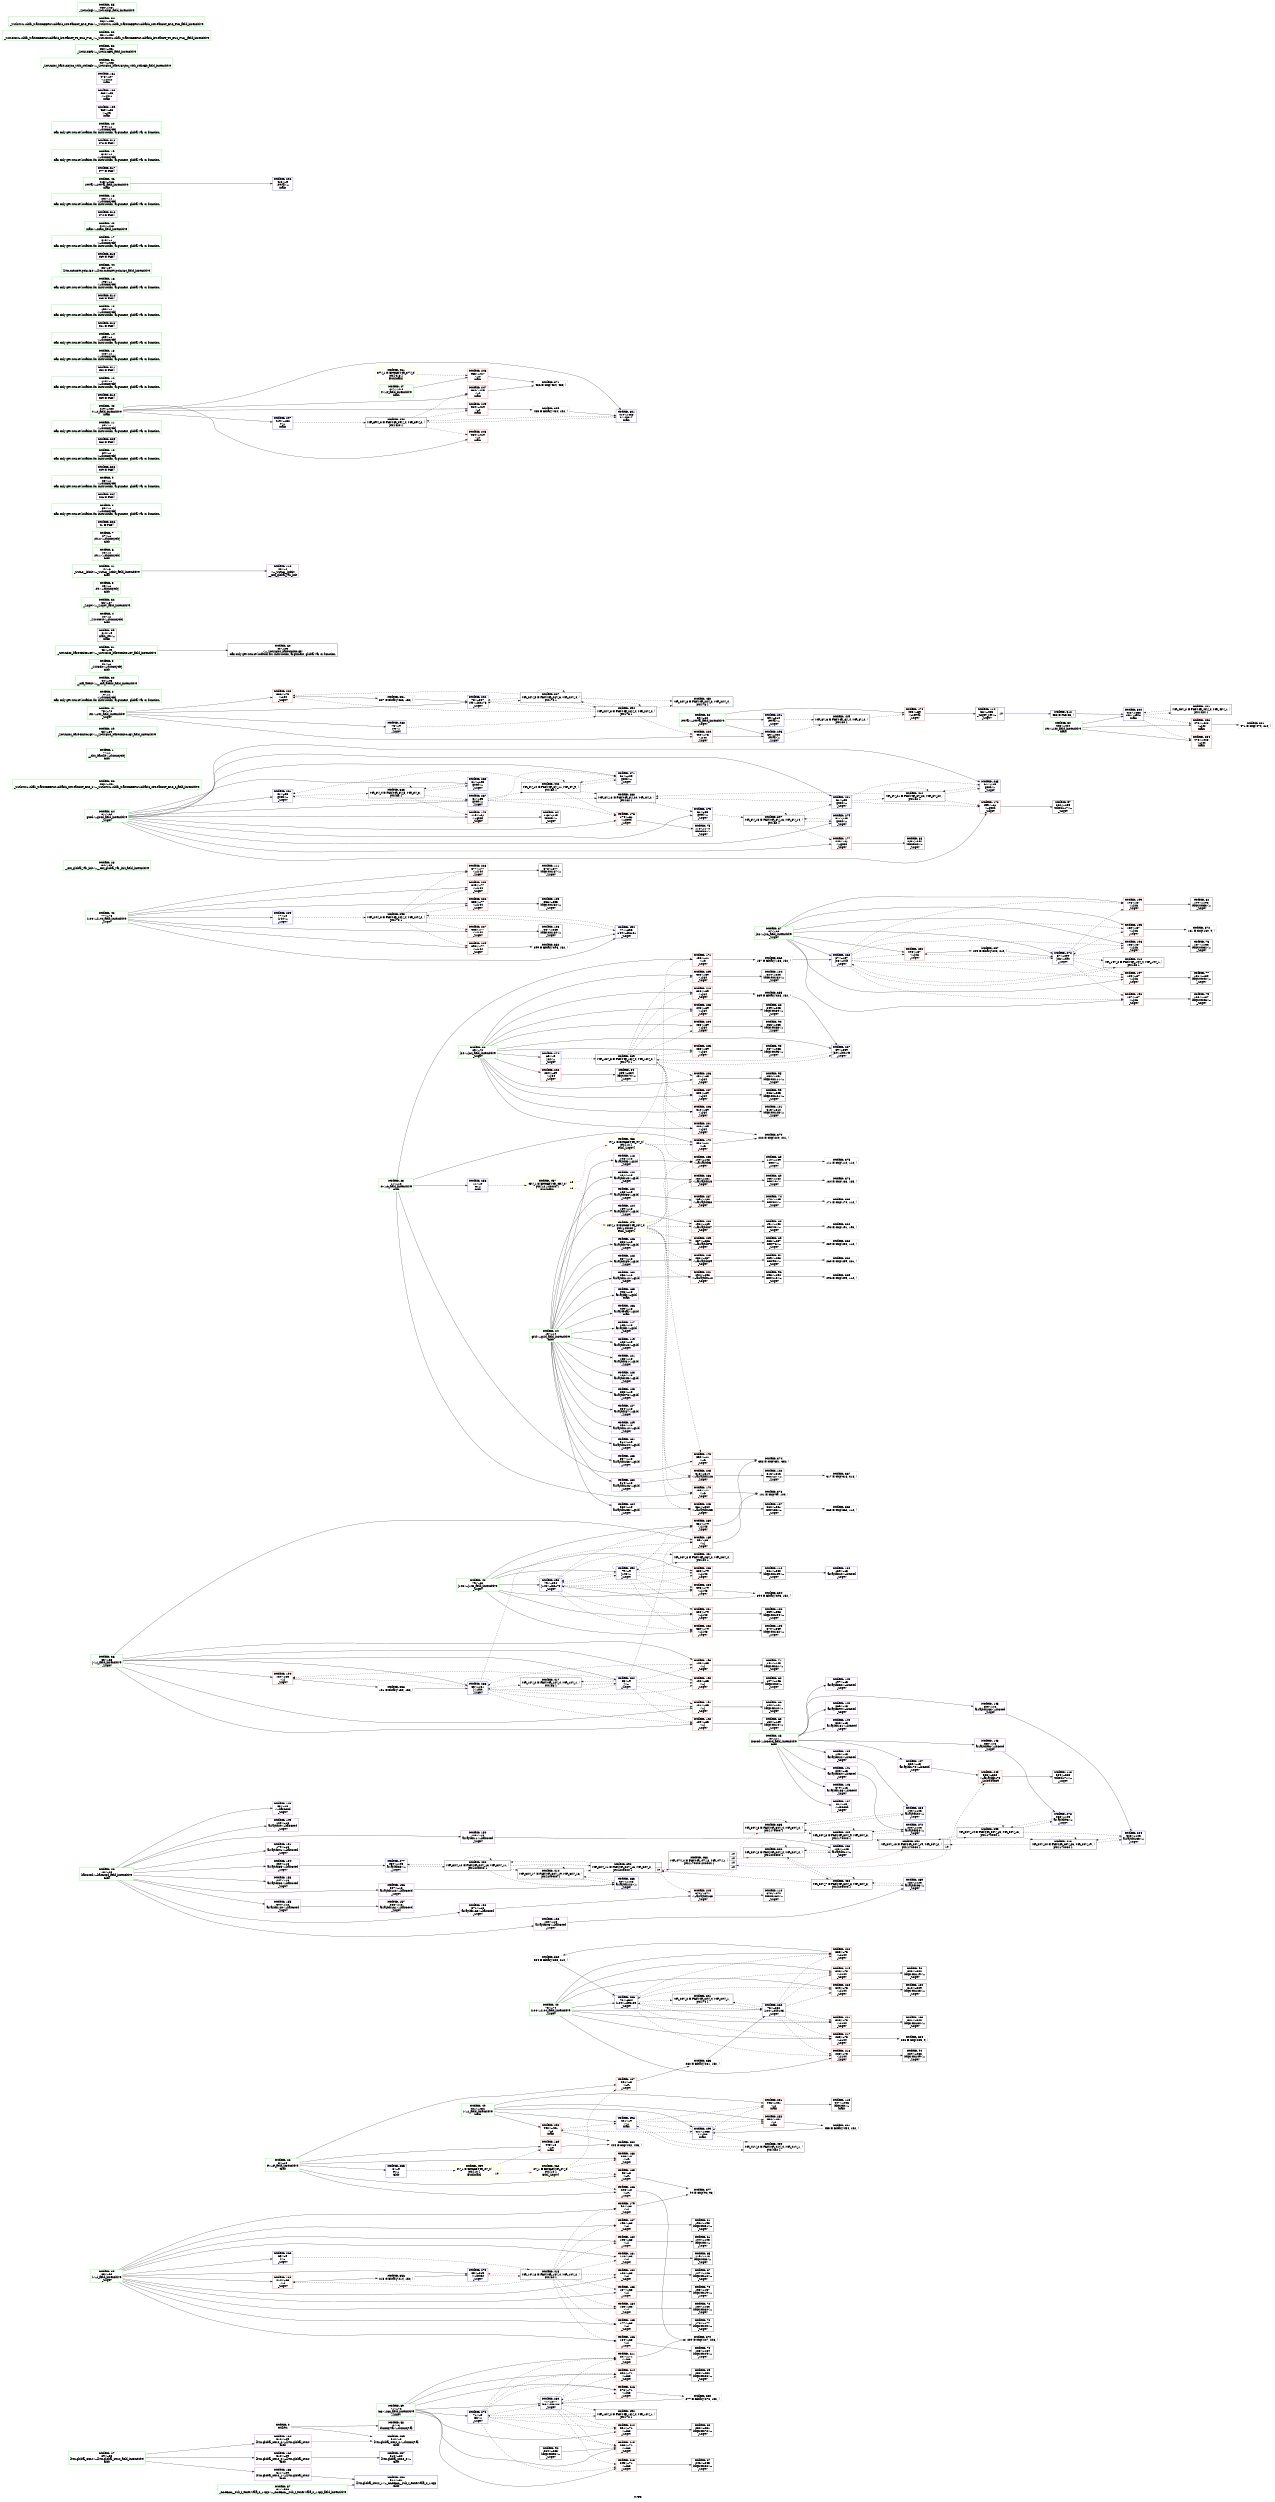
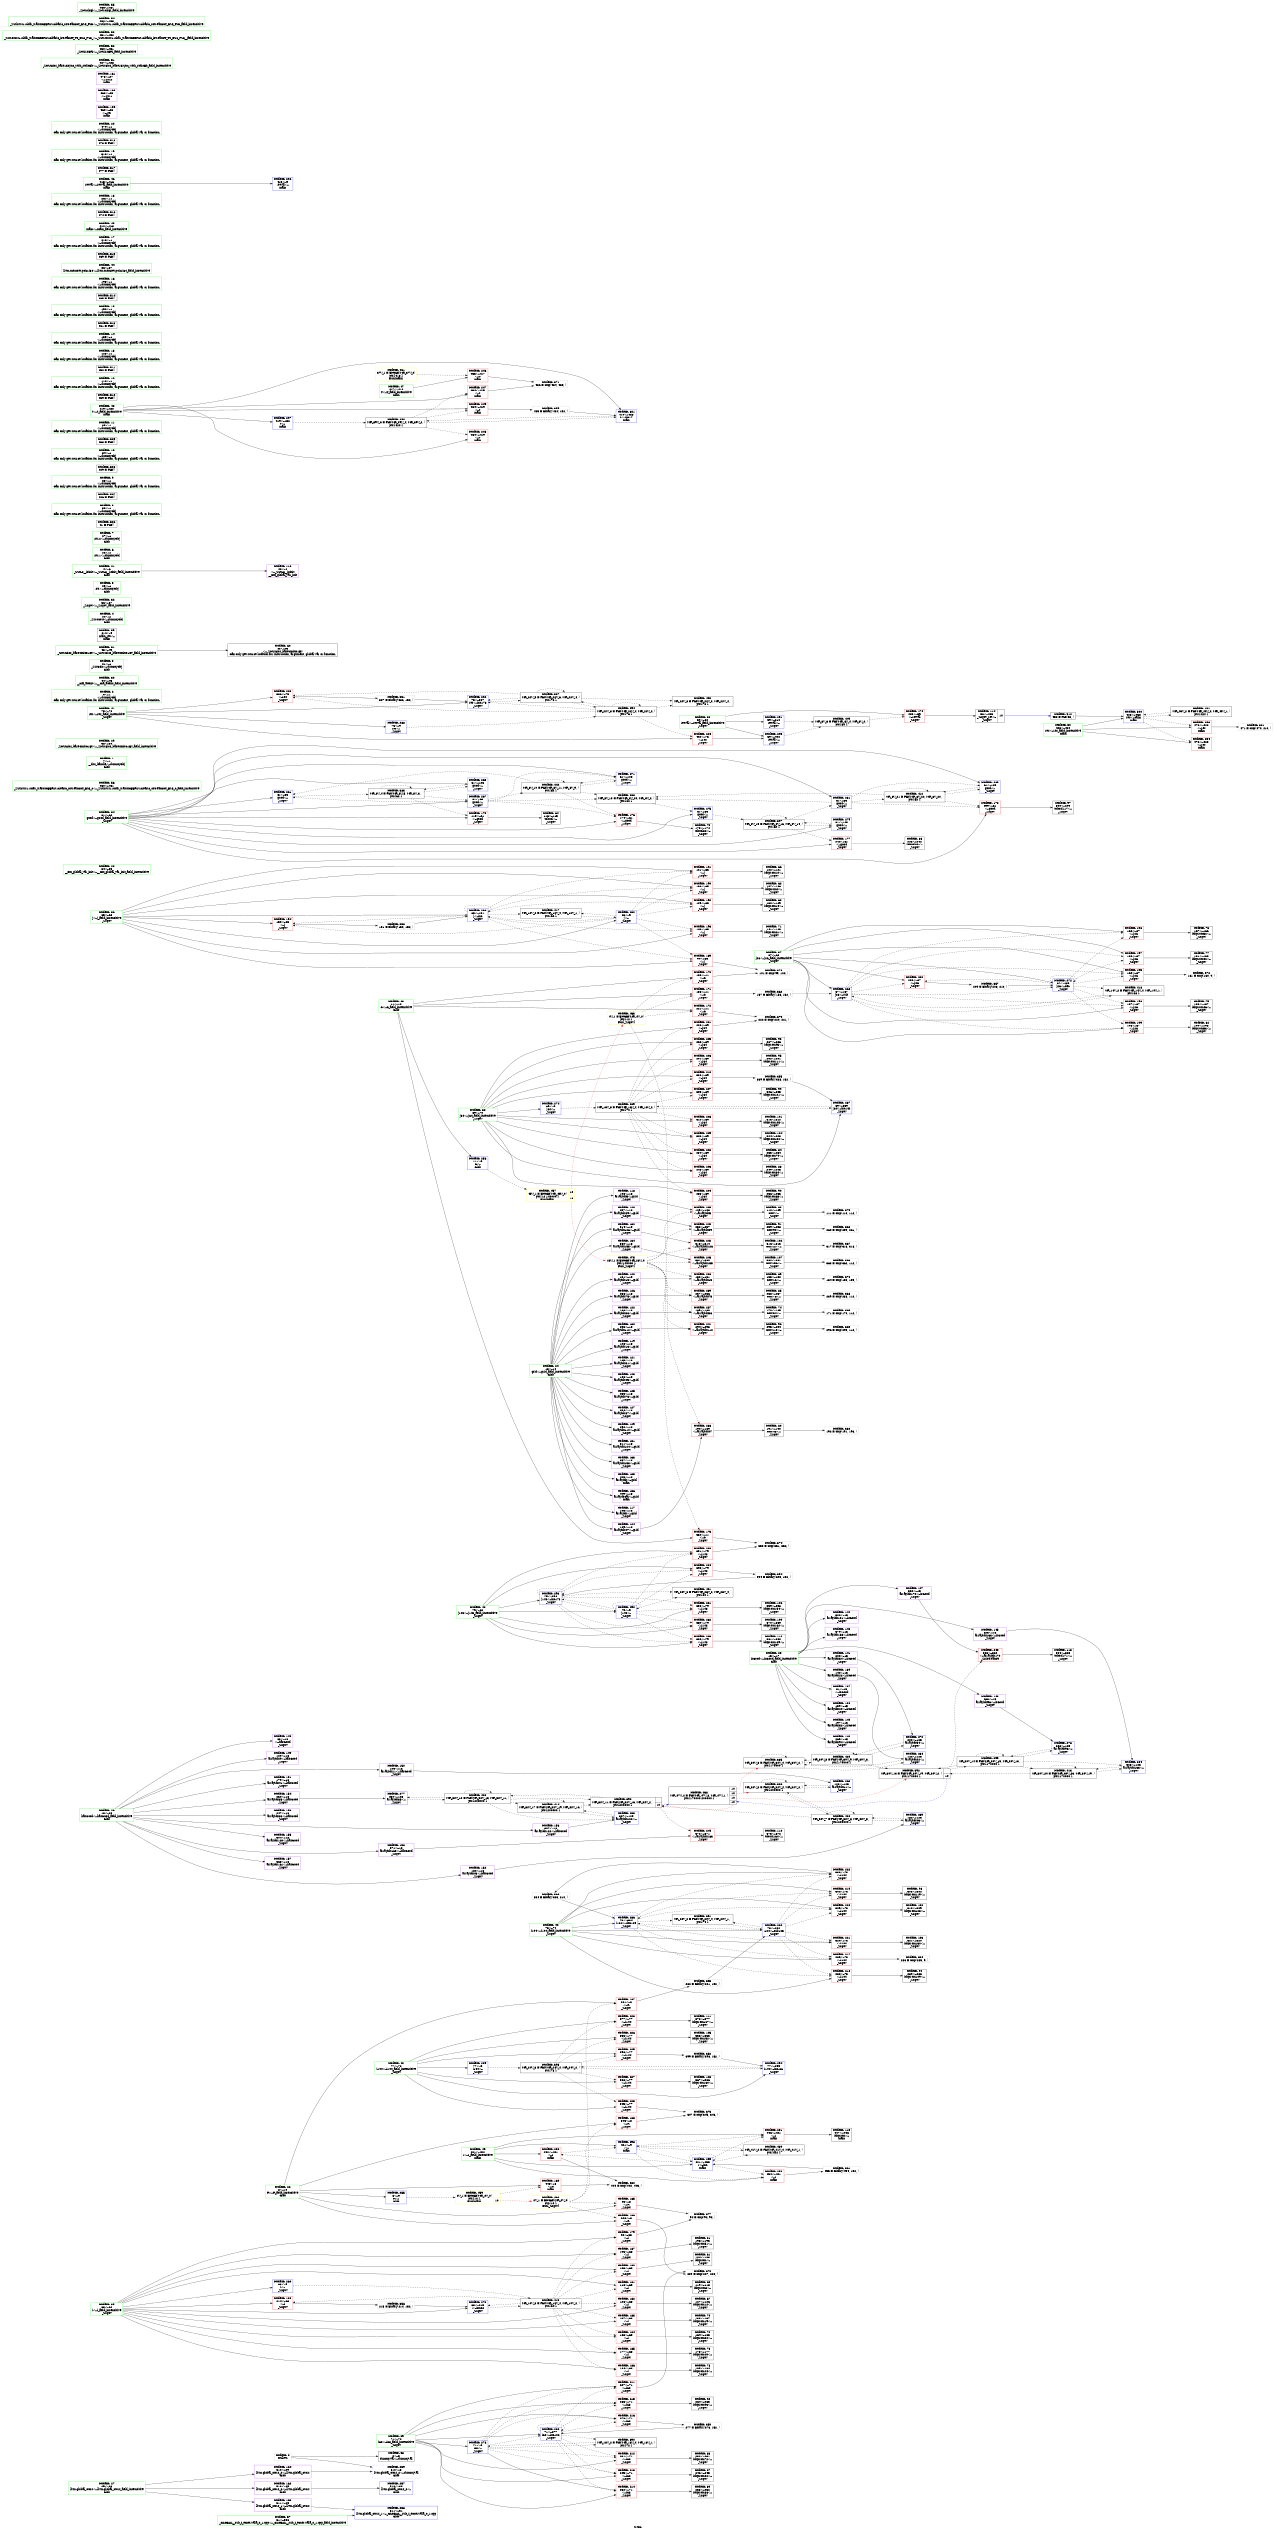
(665, 1118) -> (658, 1138)
(805, 1573) -> (798, 1689)
(338, 1906) -> (191, 1847)
none -> (703, 2114)
(505, 2273) -> (505, 2304)
(545, 2378) -> (549, 2478)
(588, 2450) -> (663, 2404)
